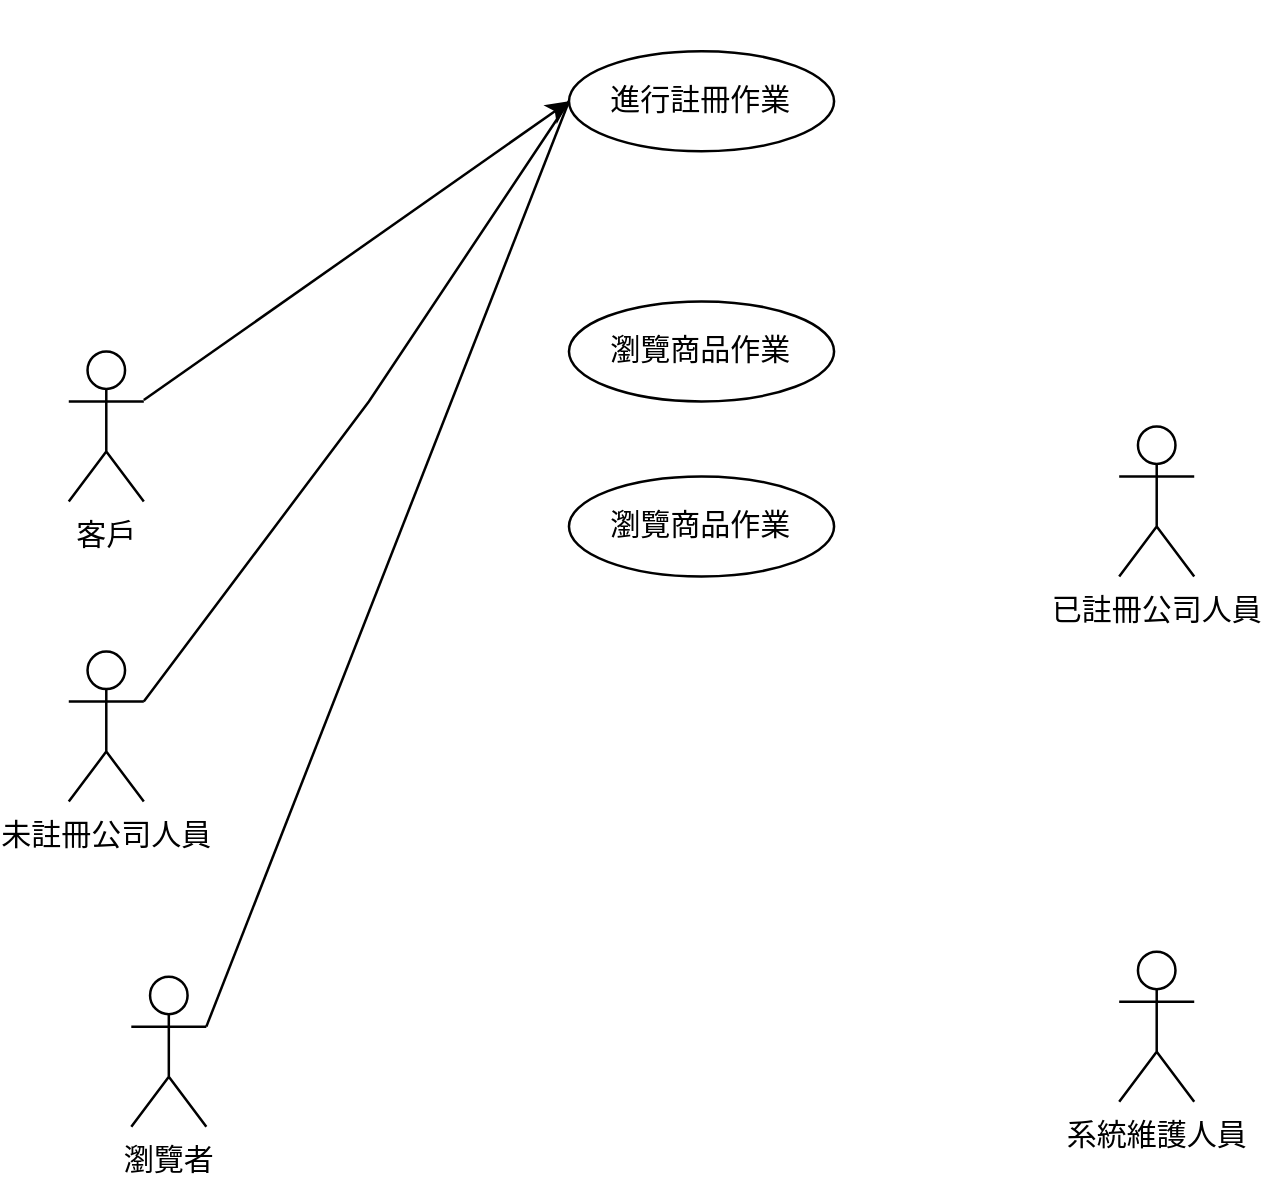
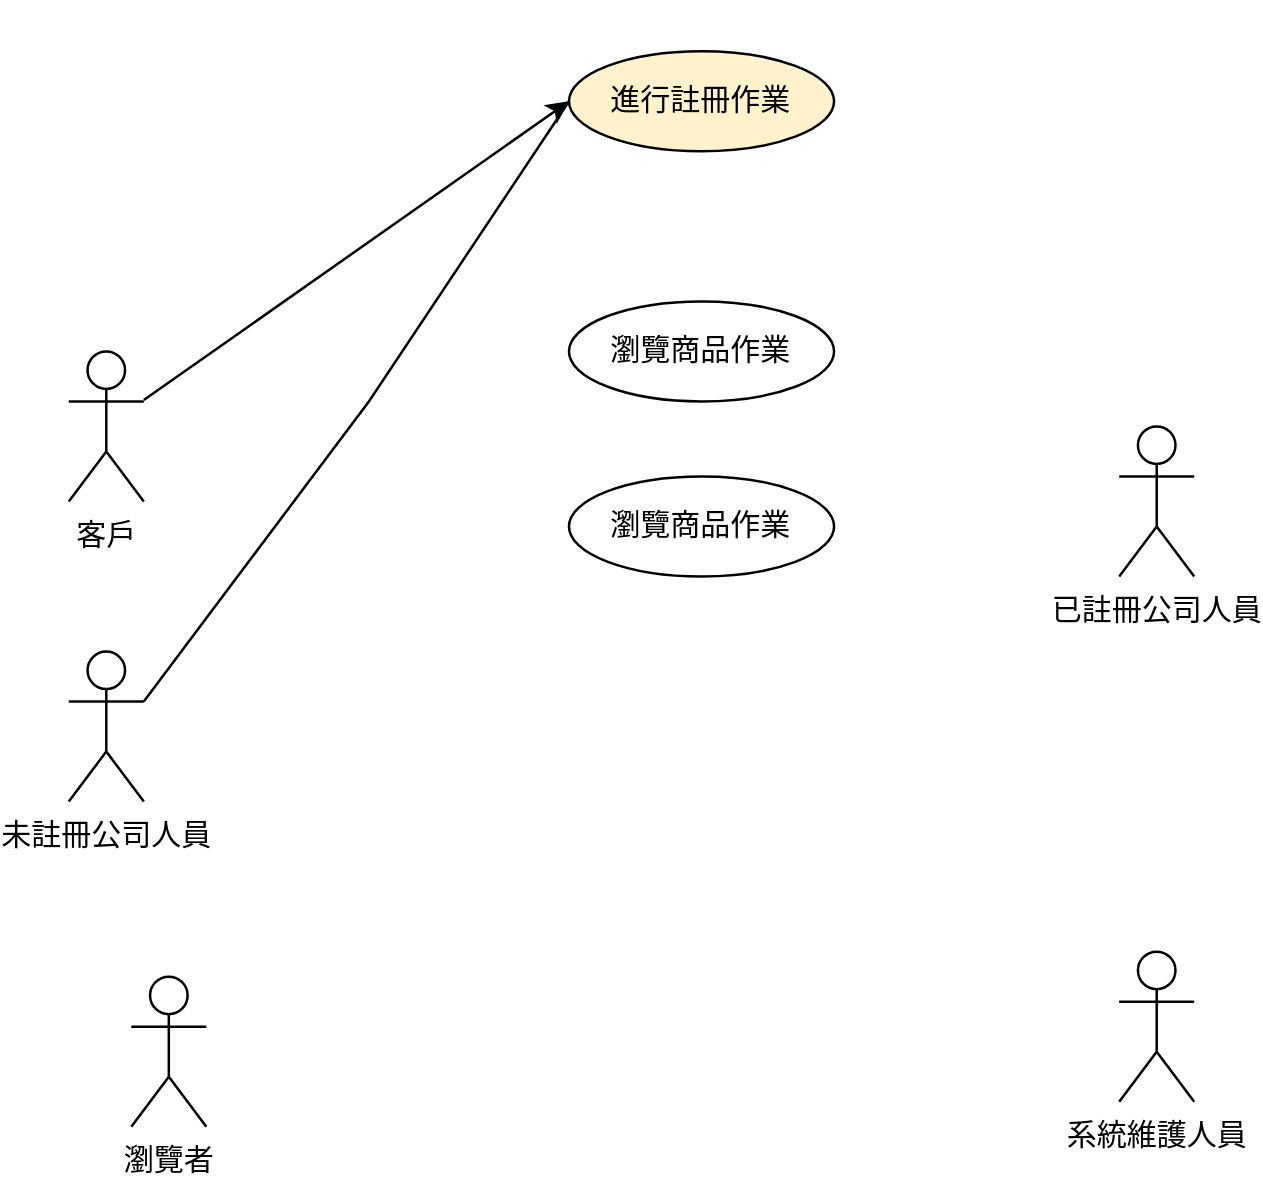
(701, 101) -> (701, 101)
(385, 570) -> none
